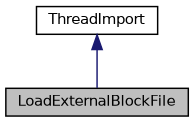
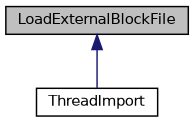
(97, 69) -> (97, 69)
